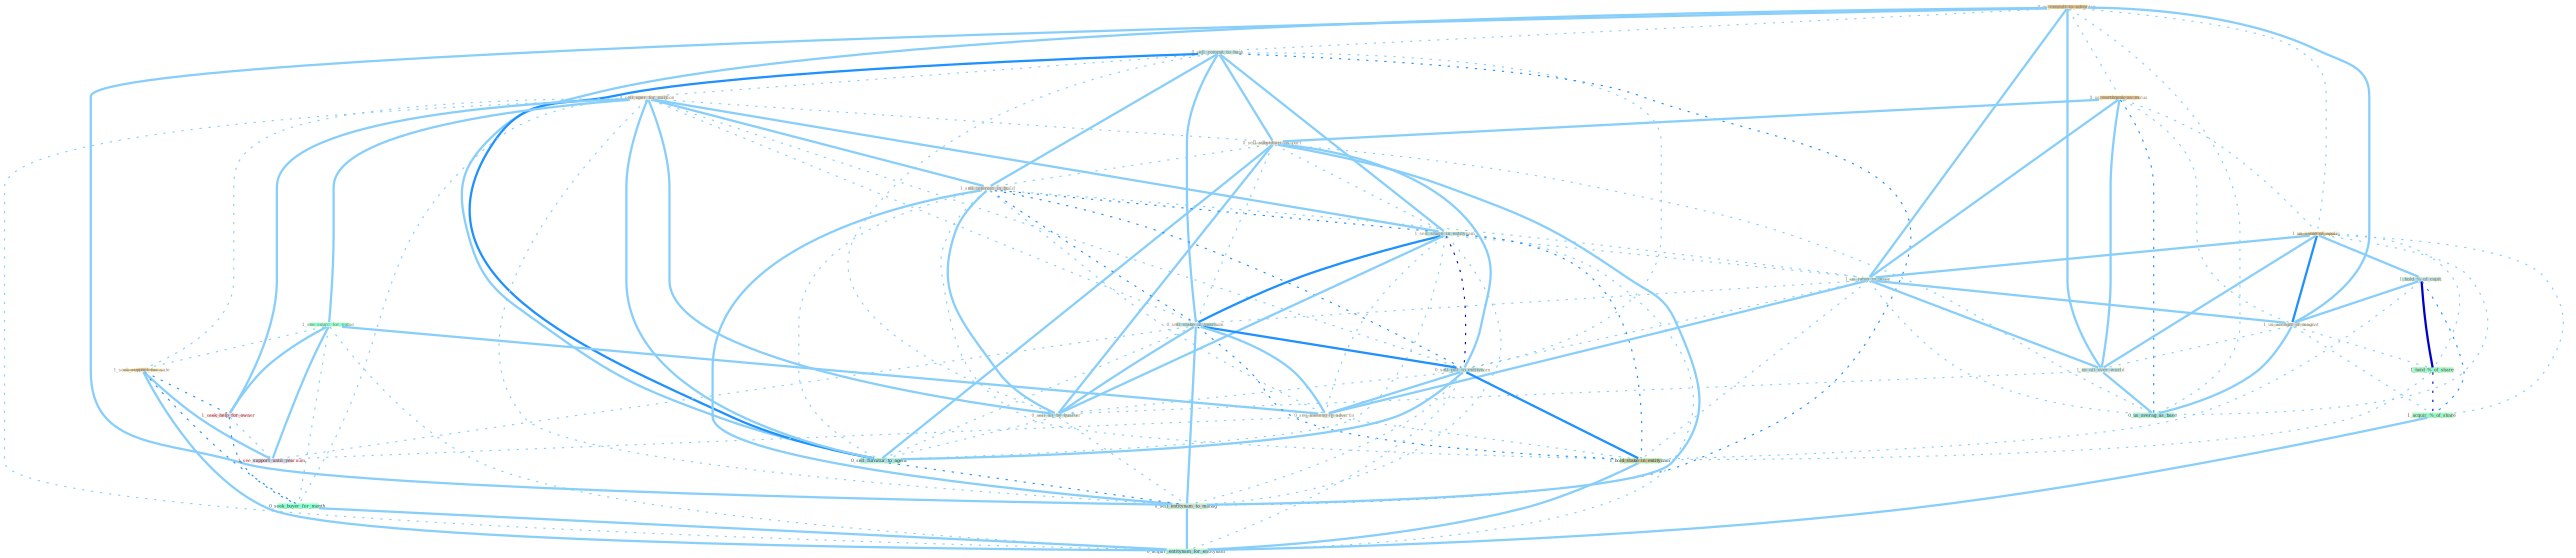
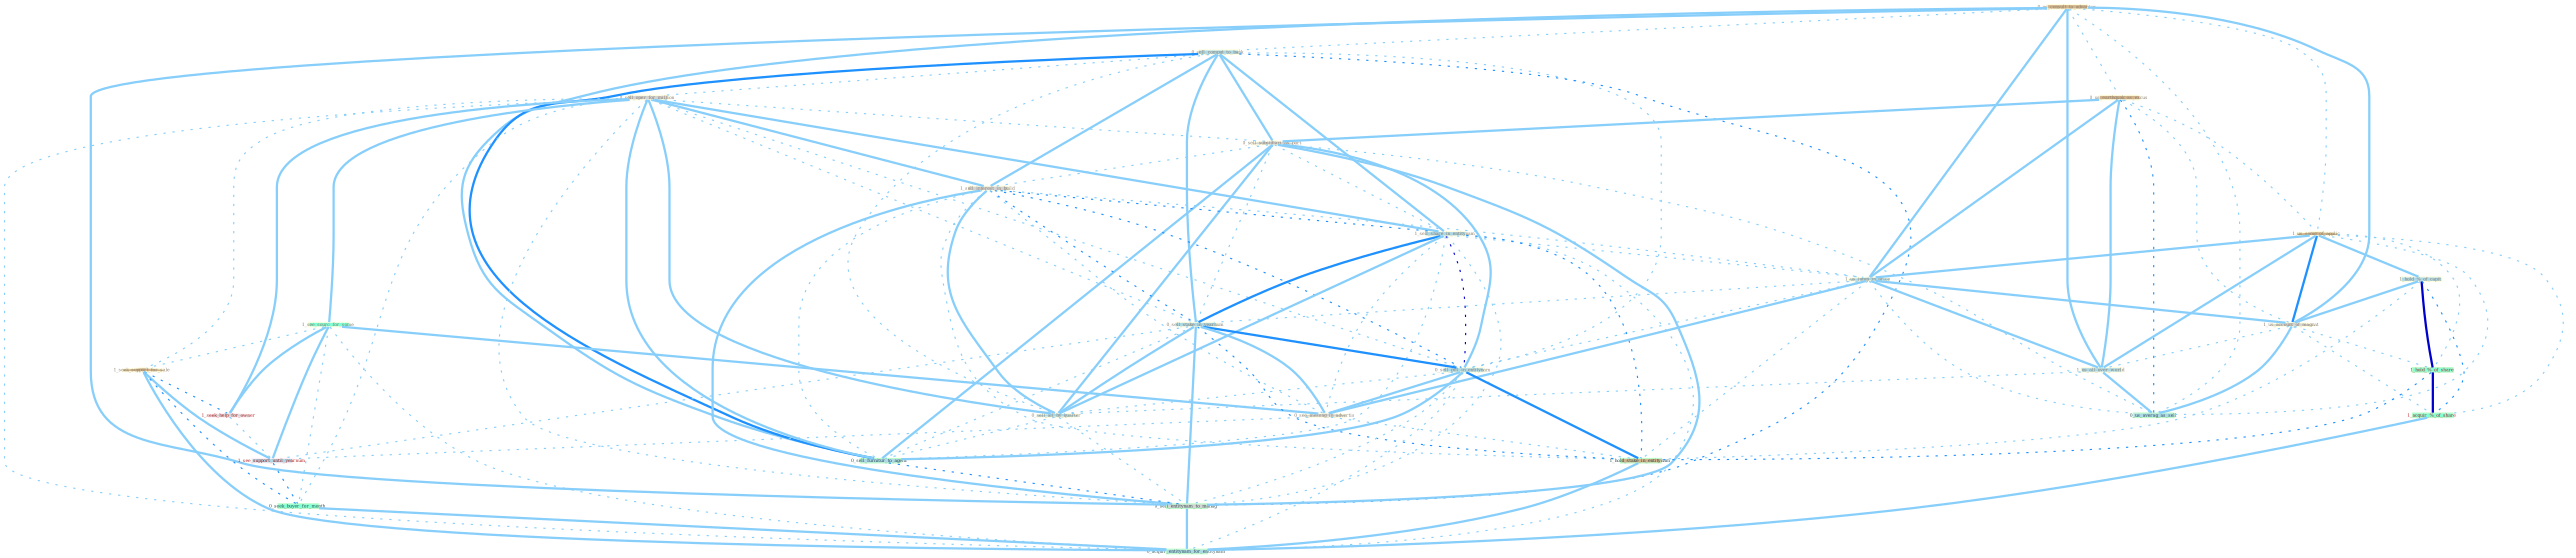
(2433, 396) -> (2433, 396)
(2154, 415) -> (2154, 415)
(2054, 451) -> (2054, 451)
(237, 454) -> (285, 483)
